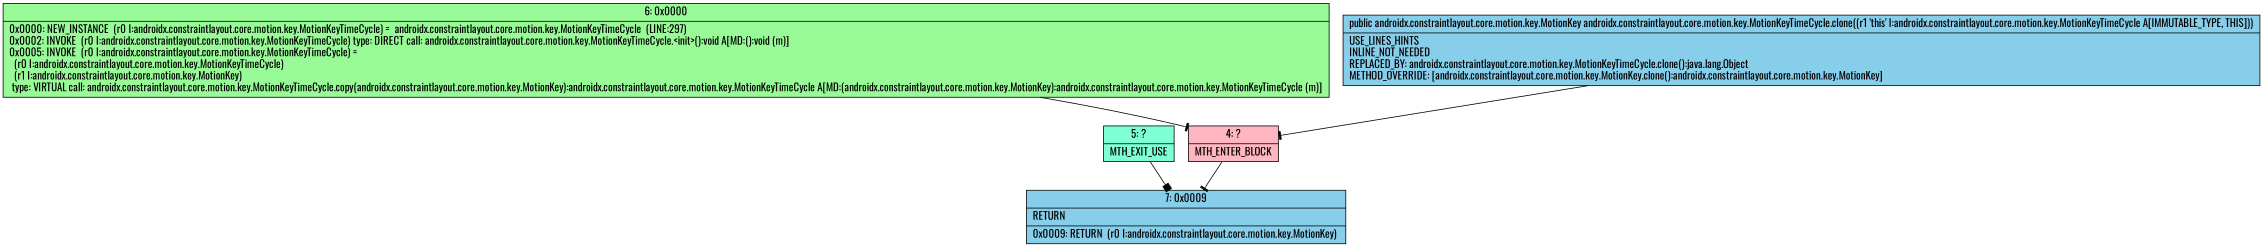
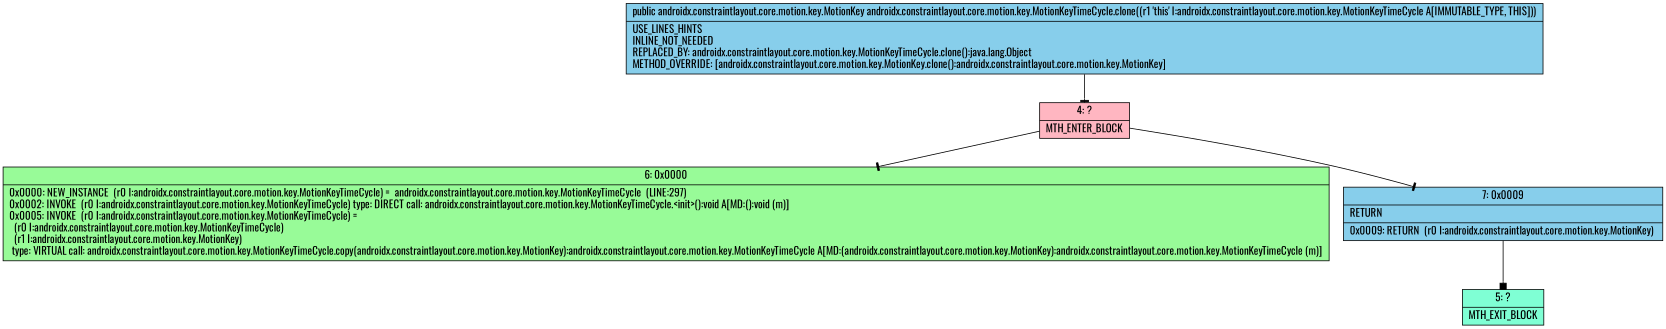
(1112, 111) -> (960, 149)
(1139, 152) -> (1503, 316)
(1157, 173) -> (1503, 261)
